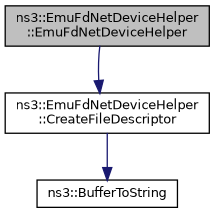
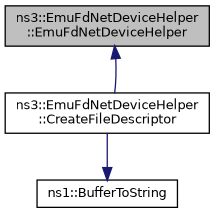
(99, 63) -> (116, 76)
(107, 194) -> (107, 194)
